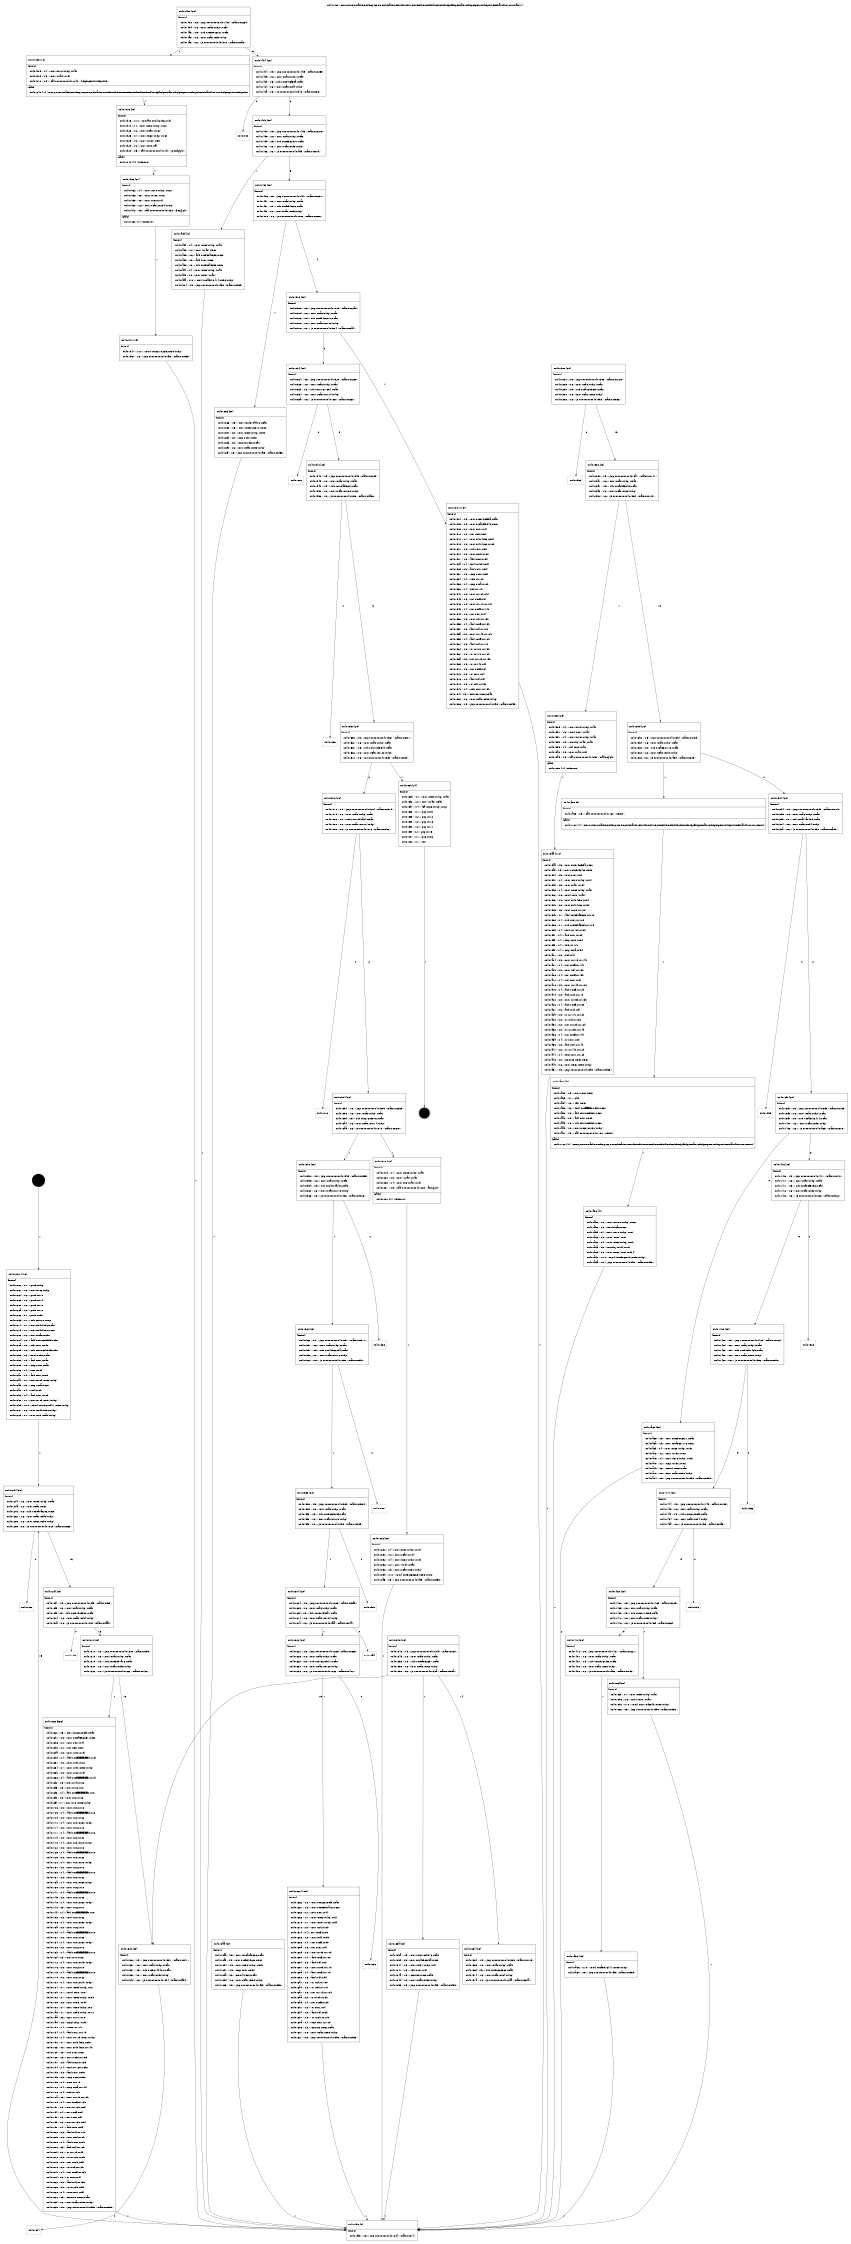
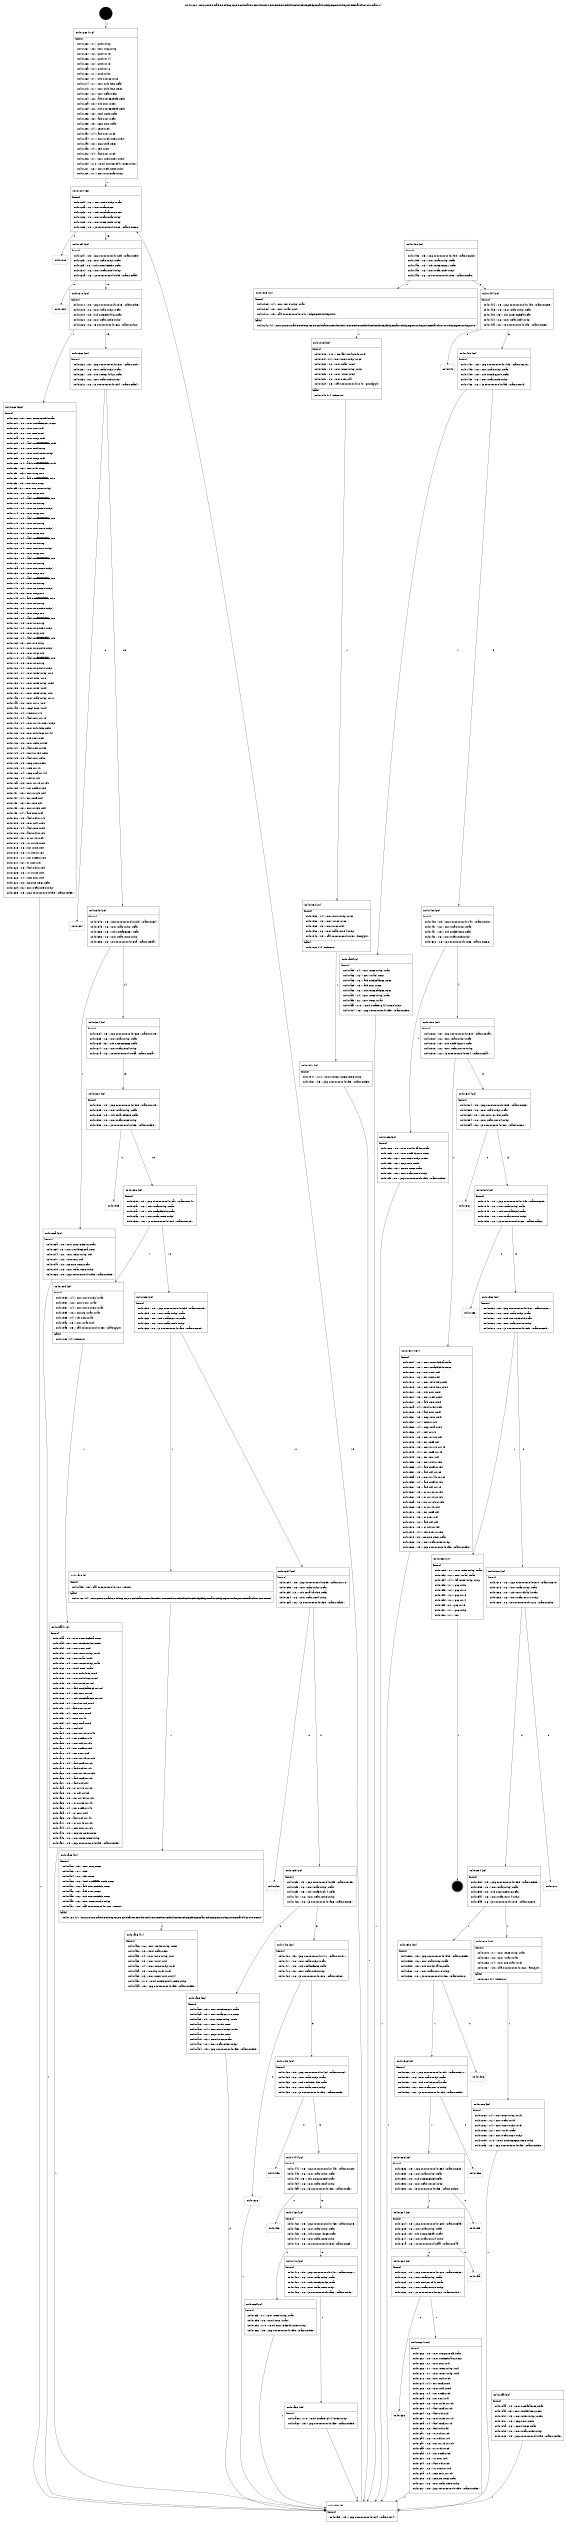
none -> (123, 1073)
(195, 1738) -> (114, 647)
(554, 1803) -> (242, 2386)
